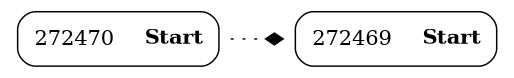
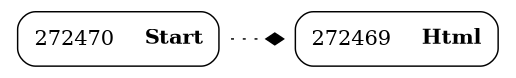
(452, 37) -> (452, 37)
